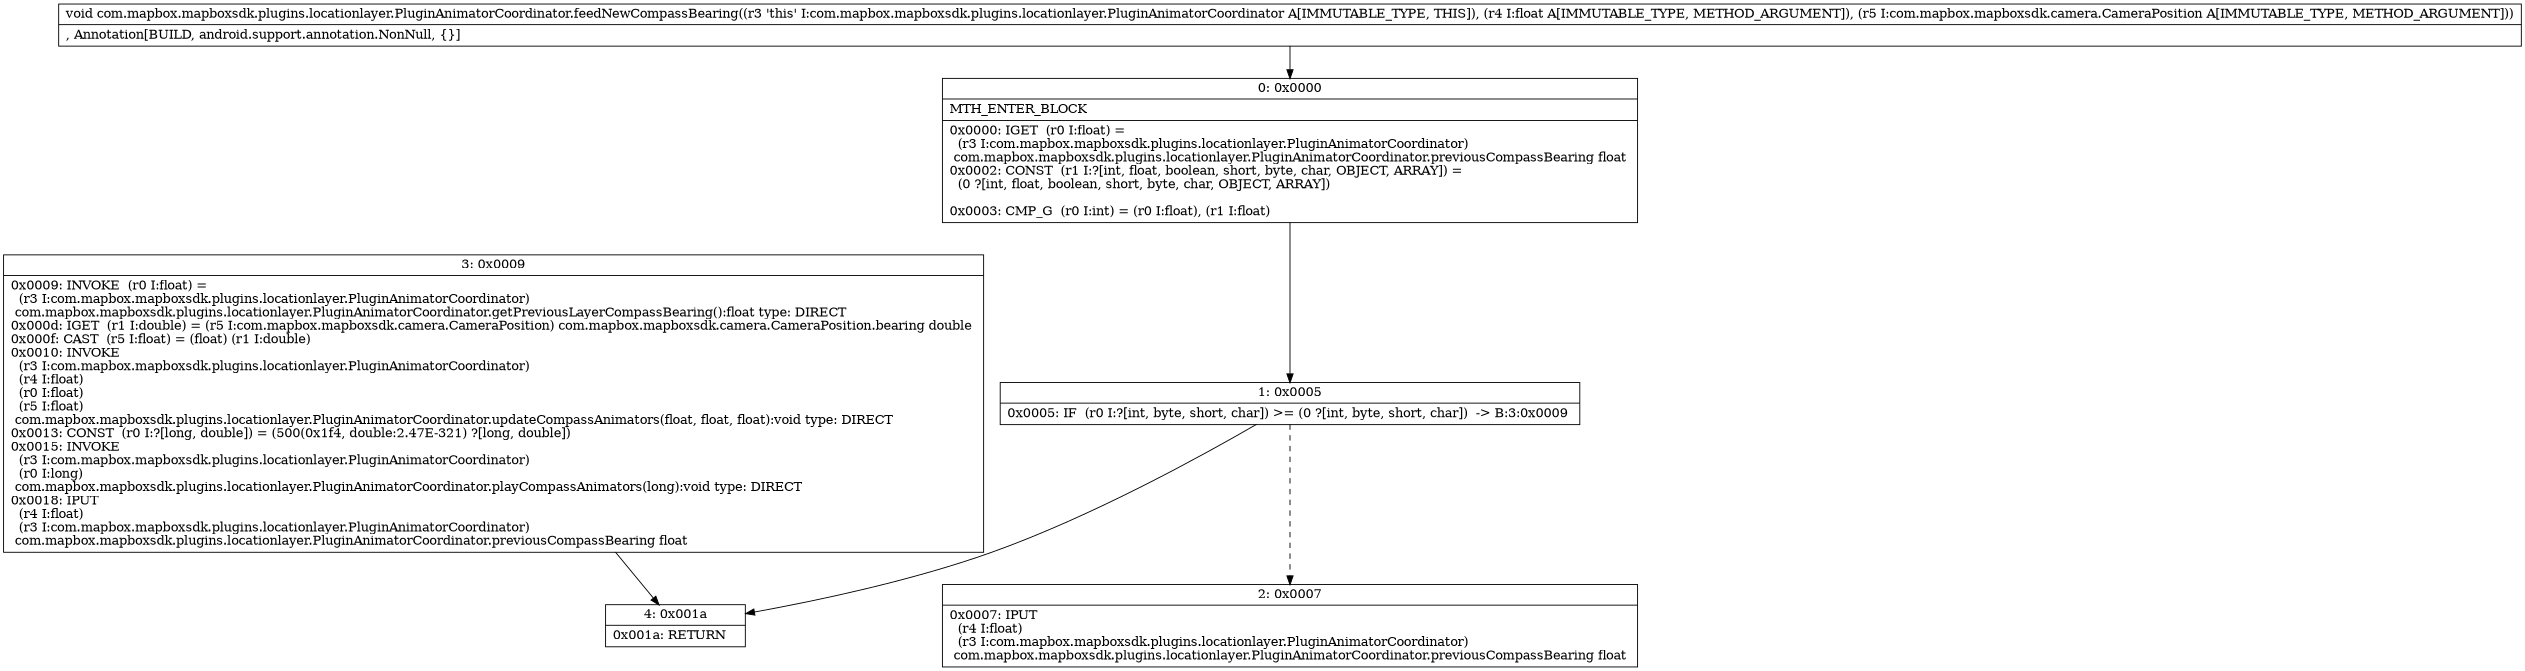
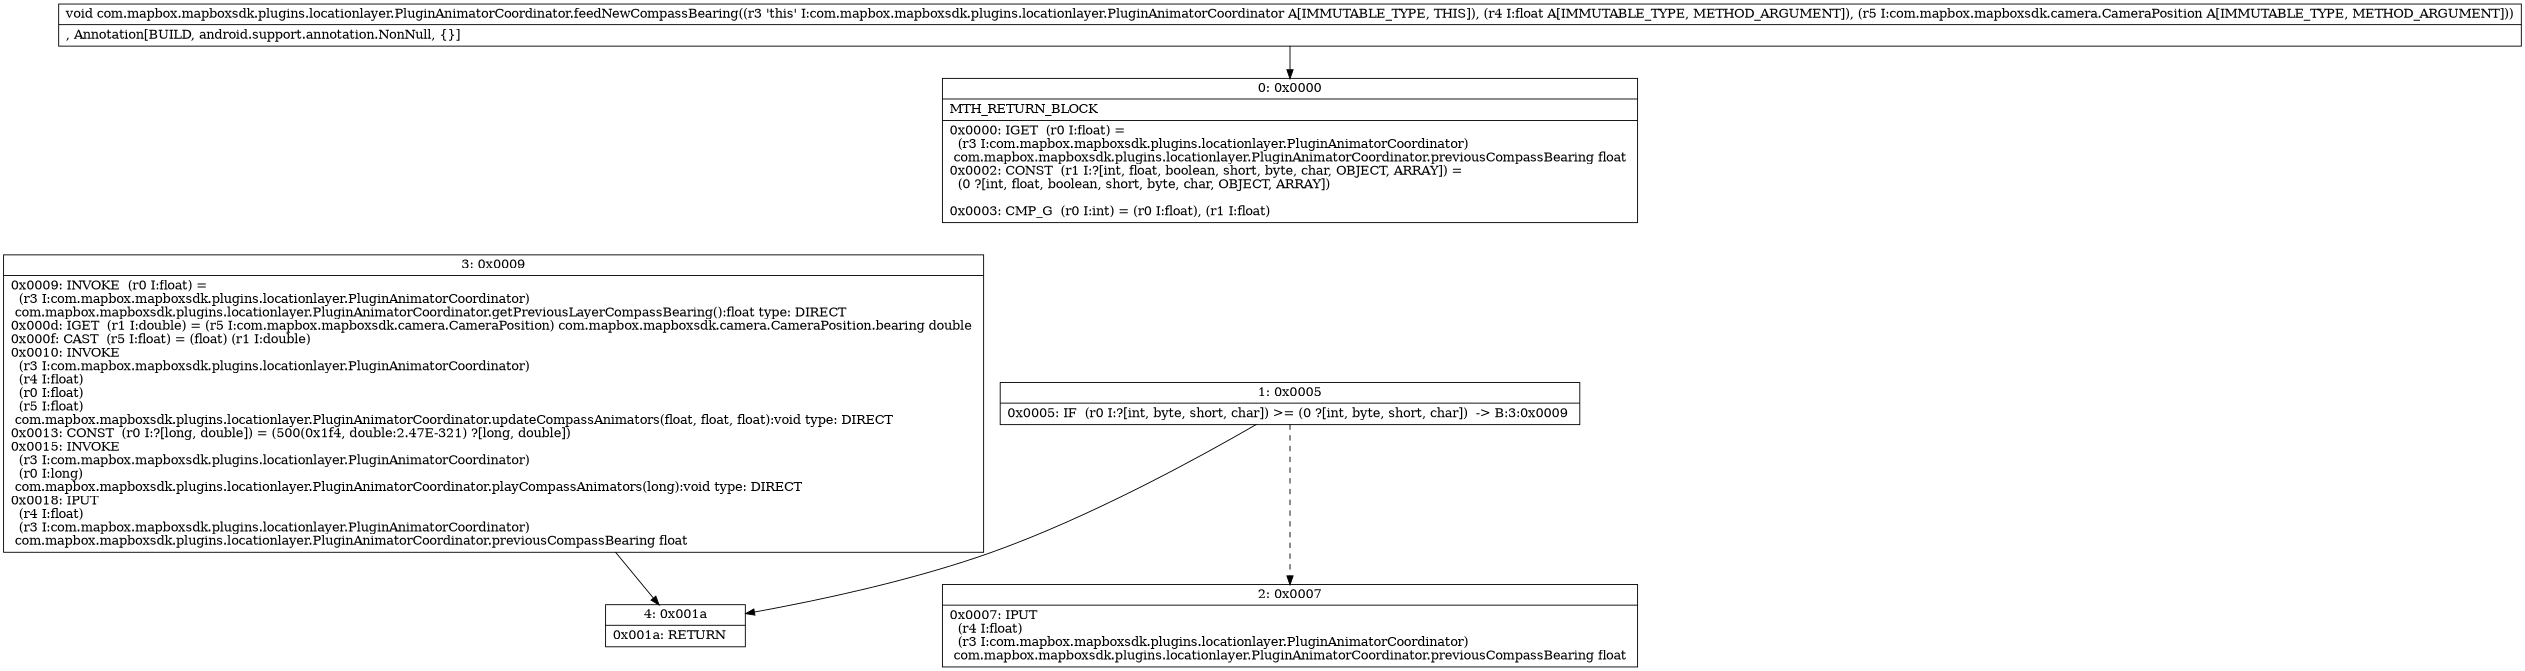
(1019, 109) -> (1024, 109)
(1290, 298) -> none
